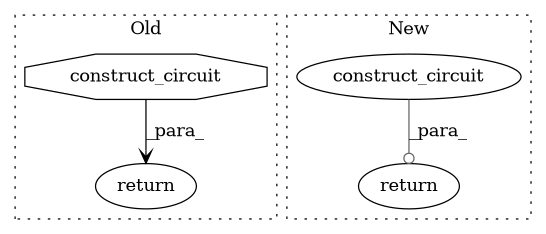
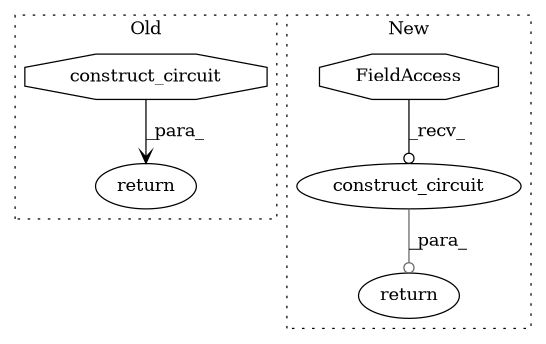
none -> (409, 77)
